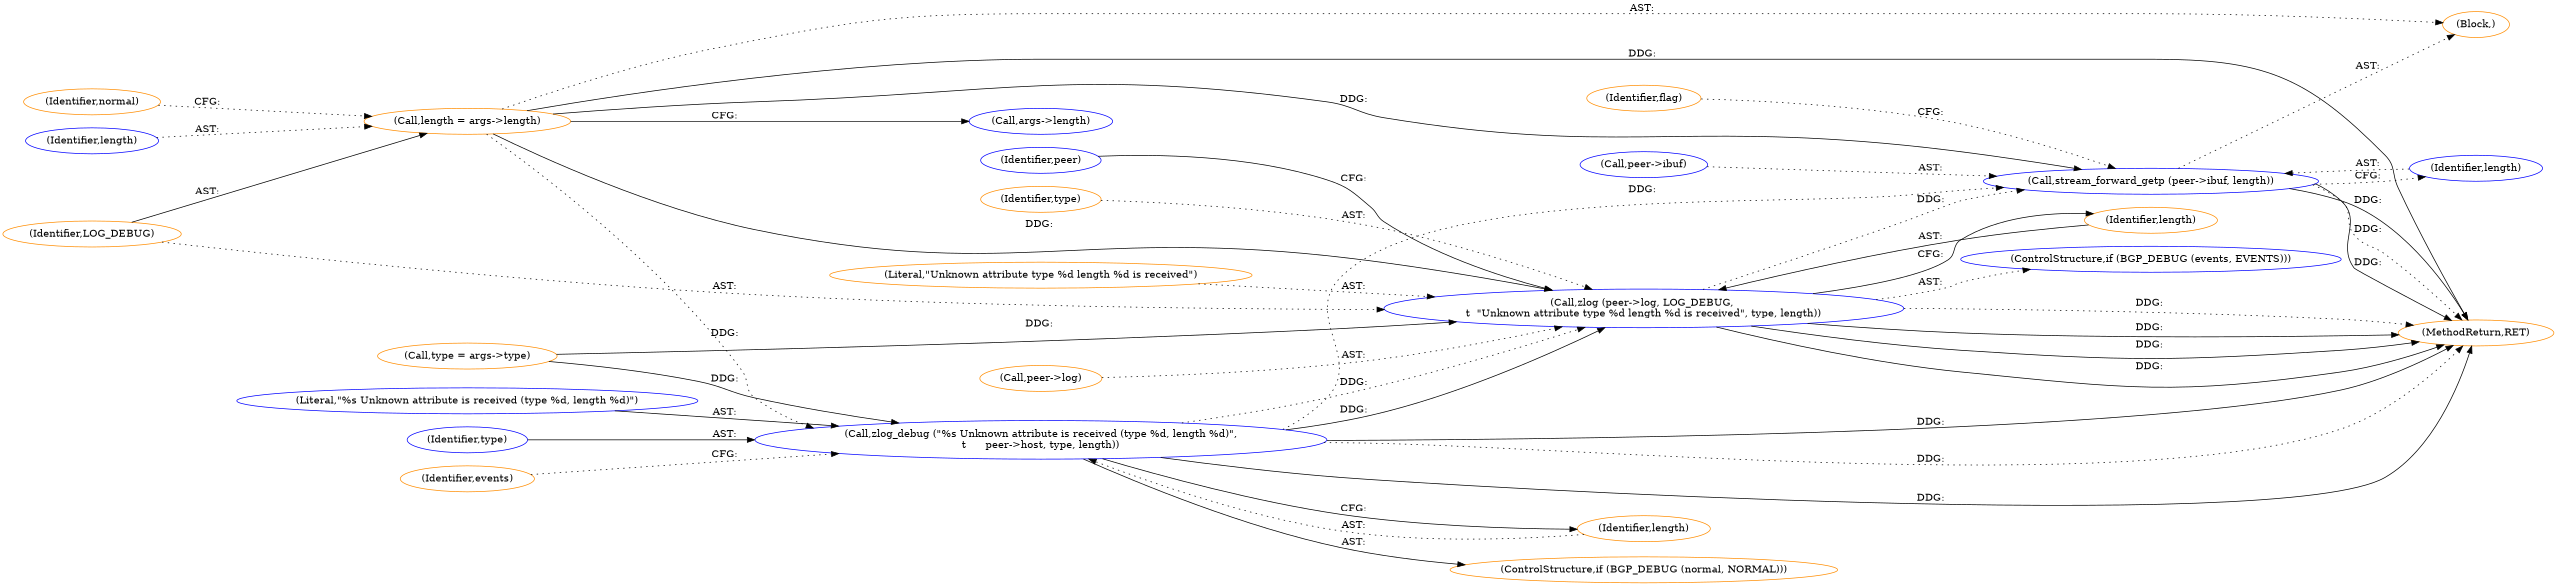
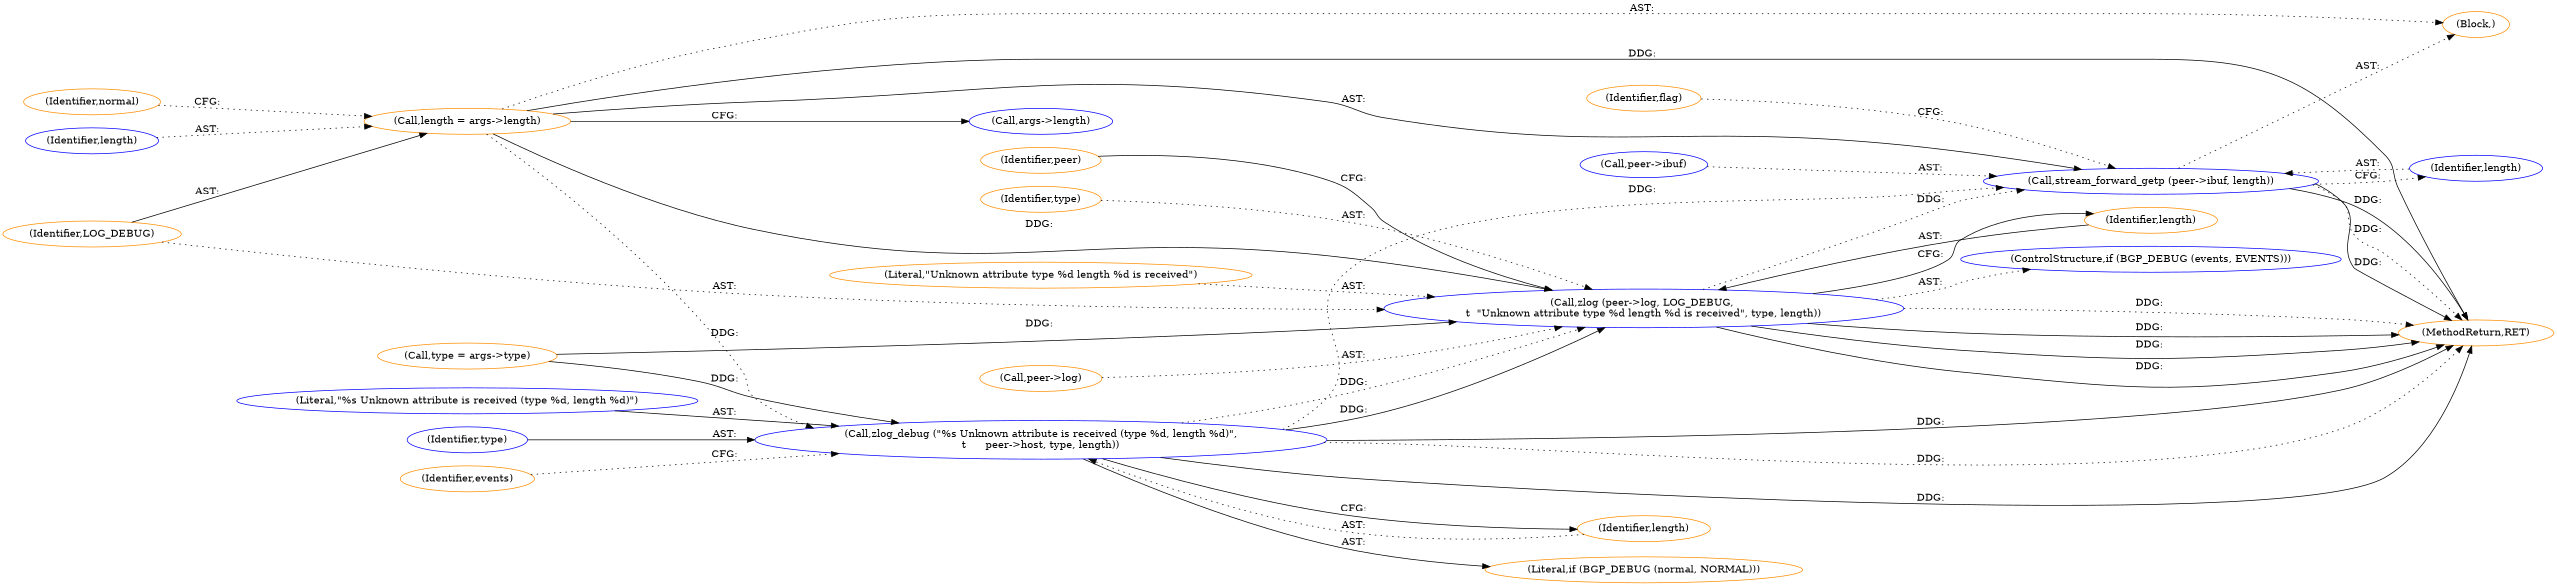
(1355, 99) -> (1355, 99)
(1041, 160) -> (1041, 160)
(1644, 570) -> (1644, 570)
